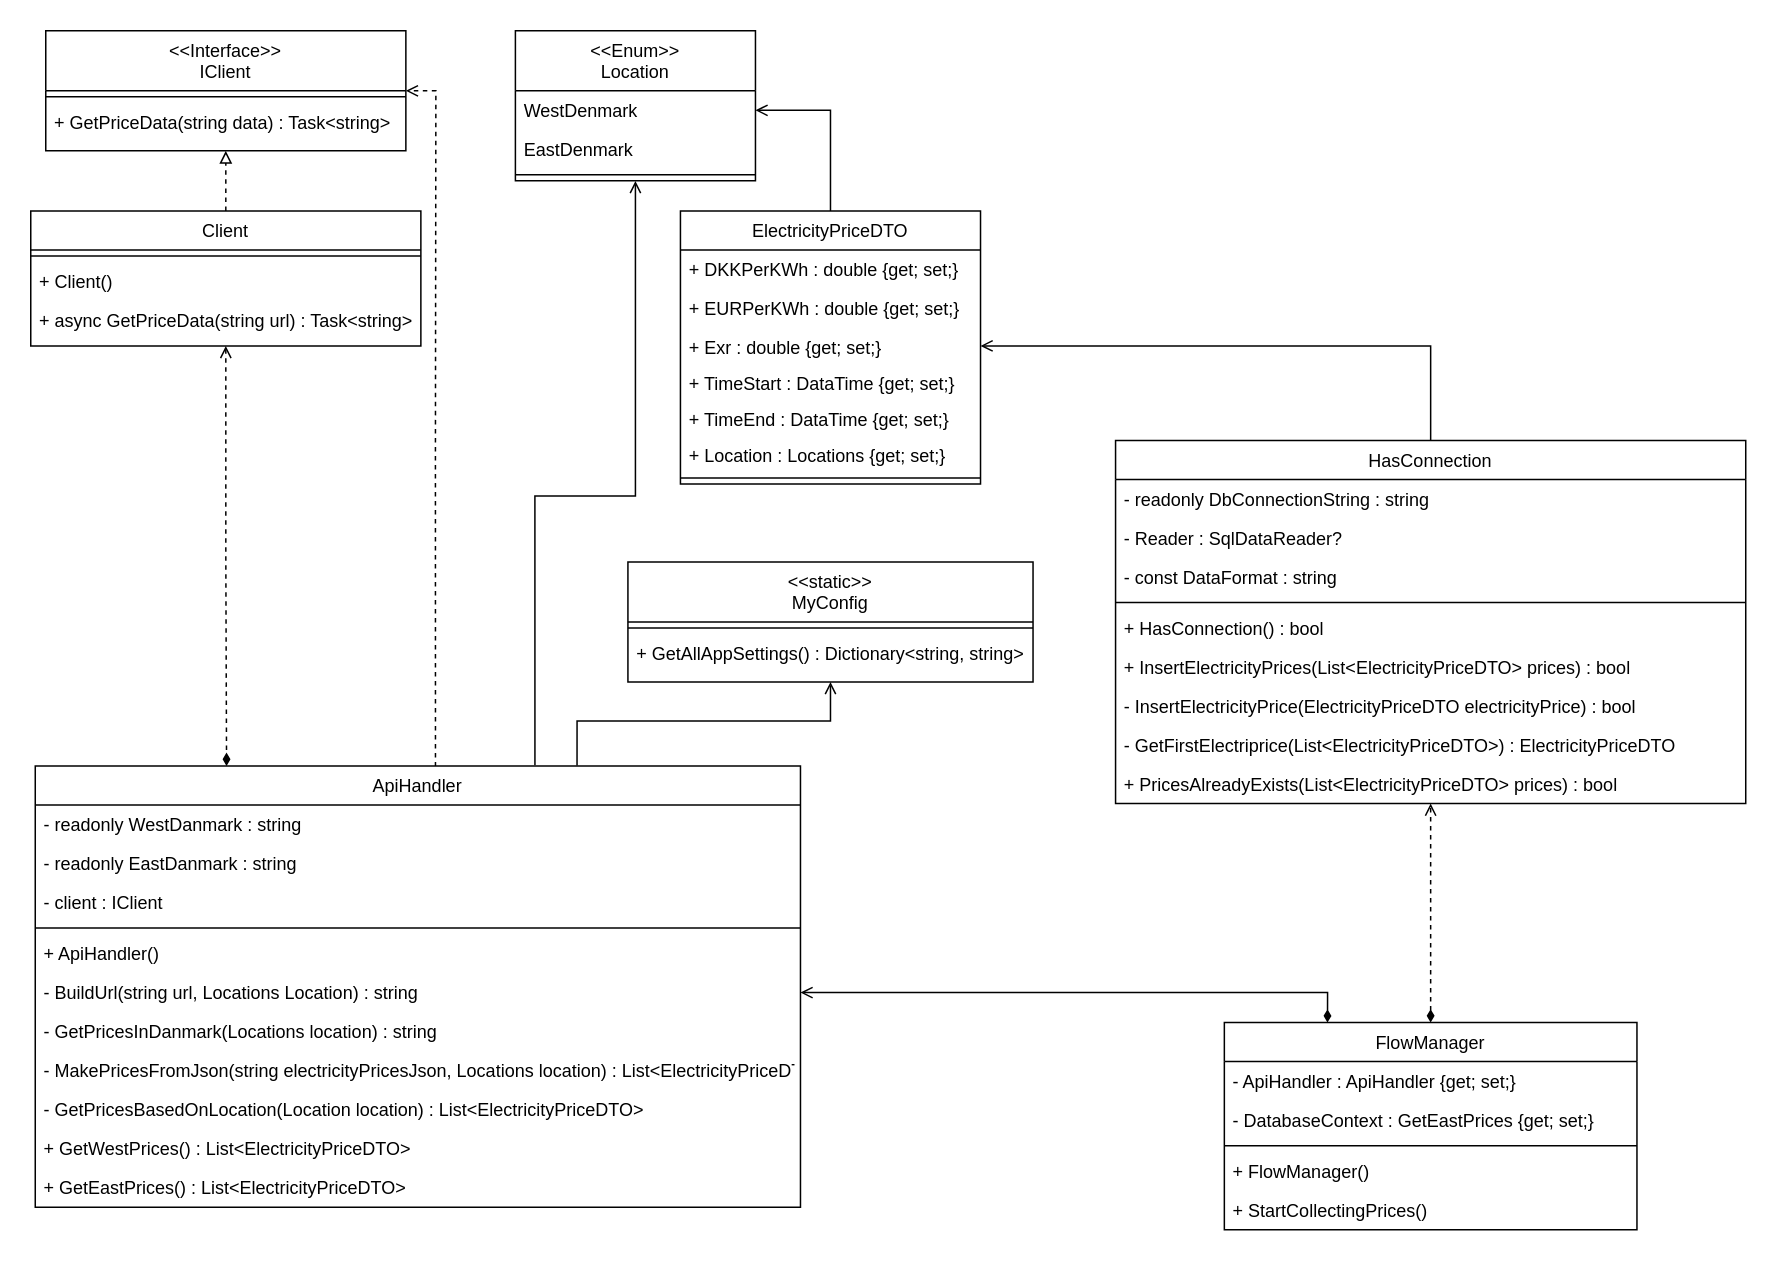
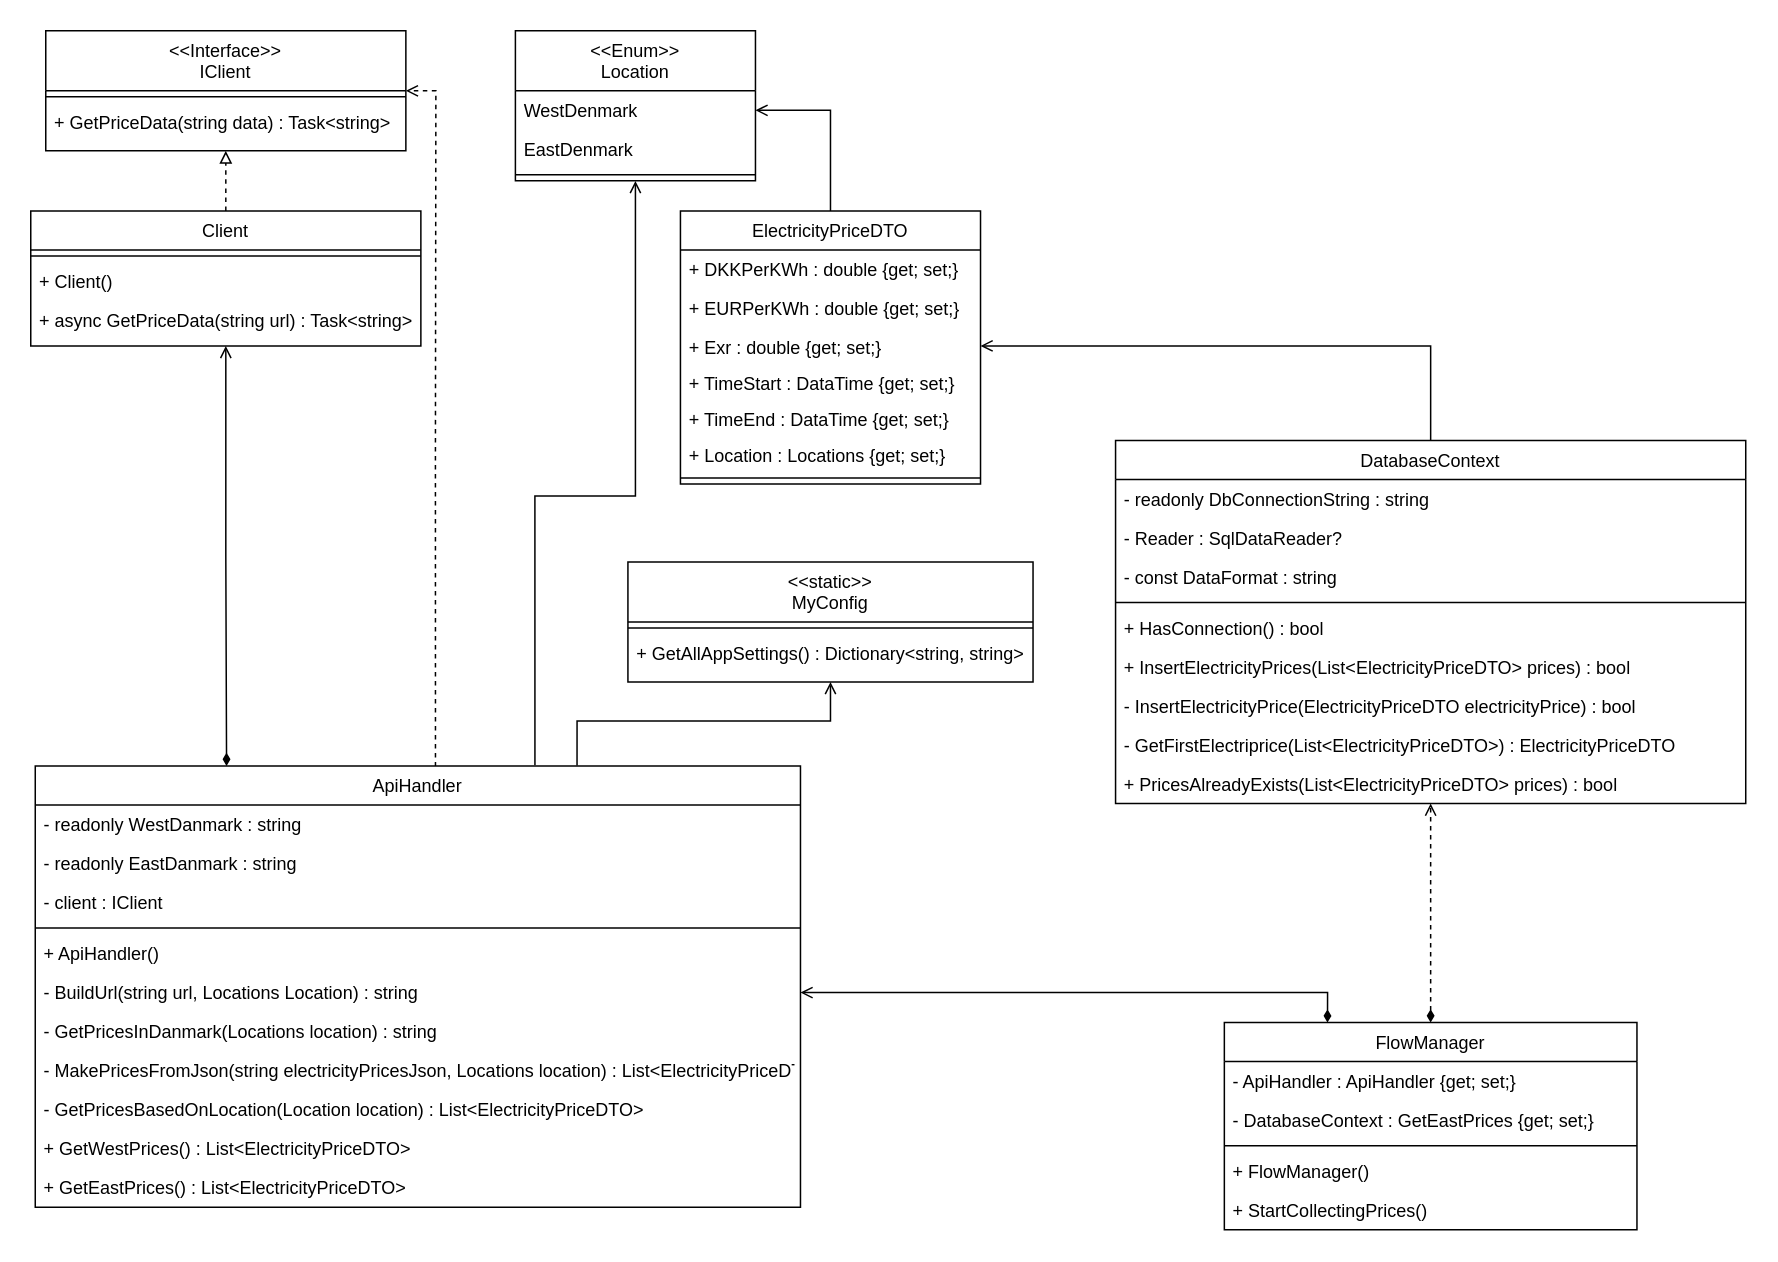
(1430, 461) -> (1430, 461)
(226, 553) -> (226, 553)
